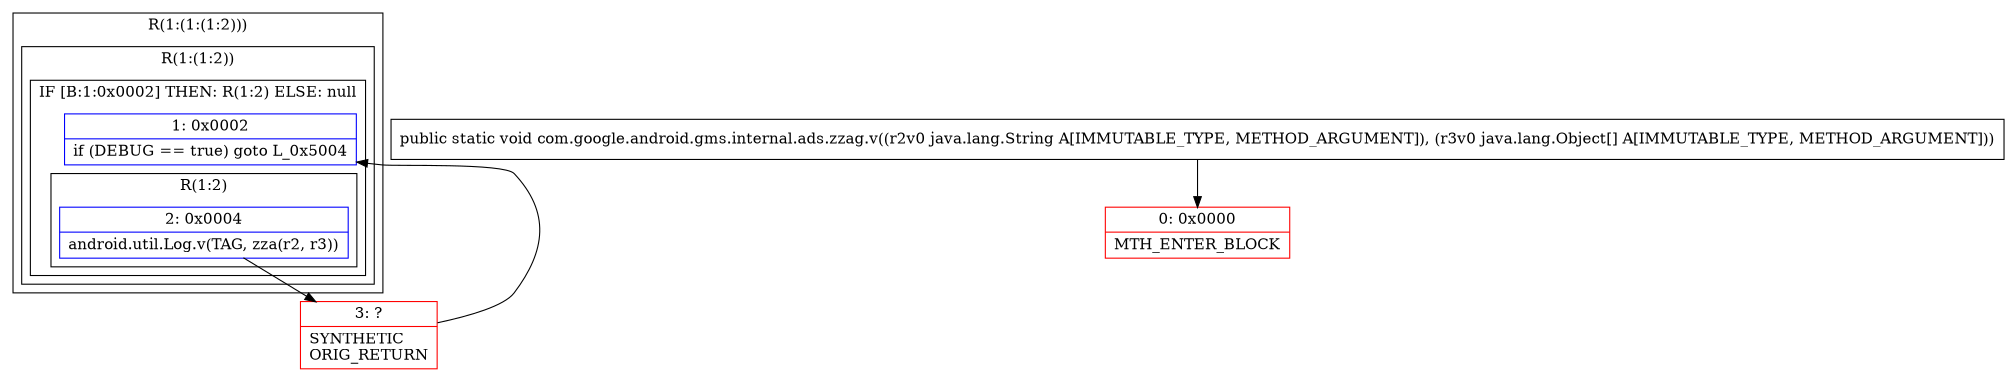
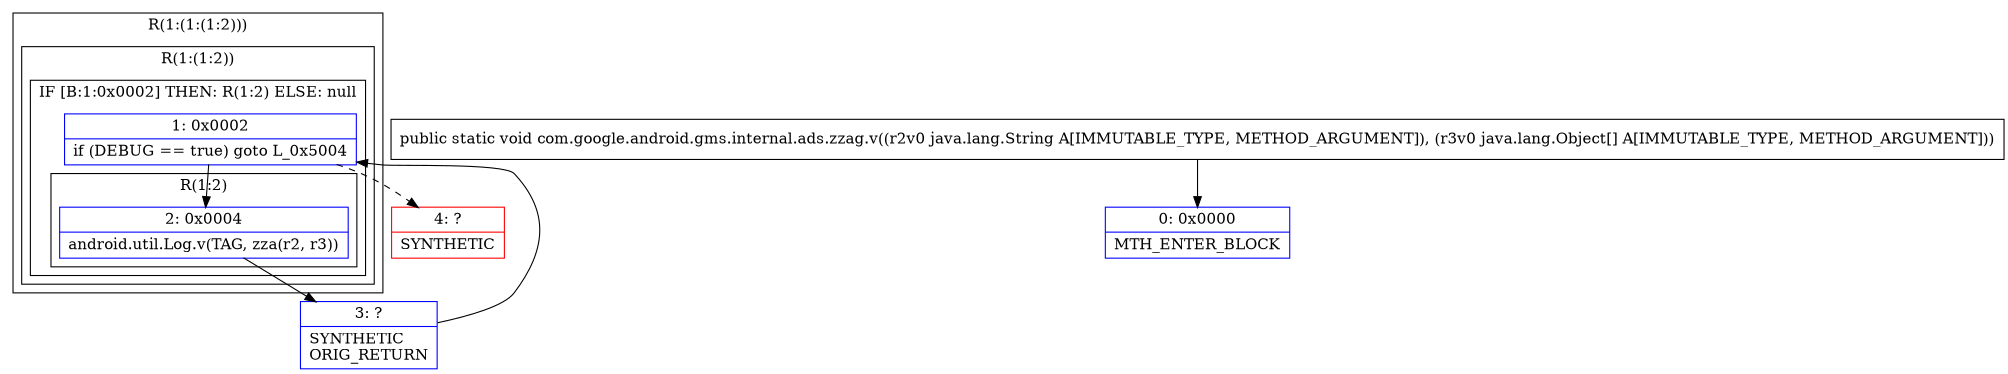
none -> (208, 180)
none -> (448, 233)
(1198, 233) -> (1198, 233)
(369, 335) -> (369, 335)
